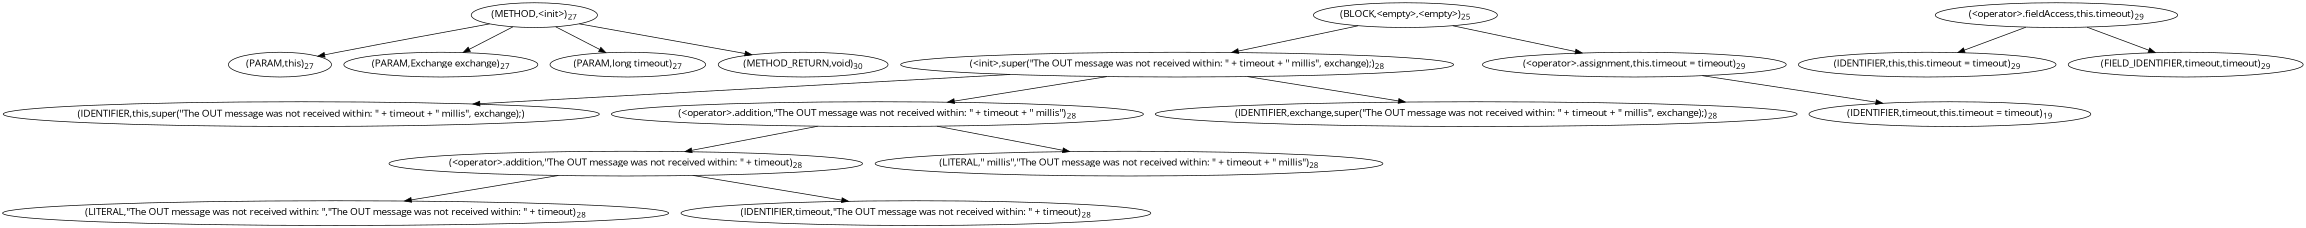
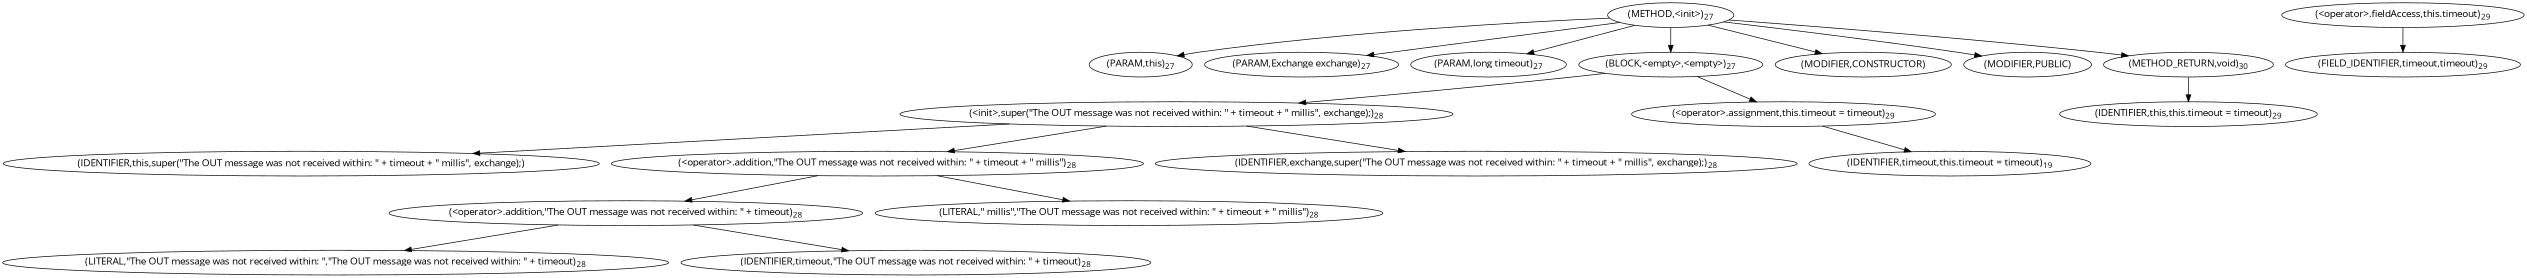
(1466, 14) -> (1731, 64)
none -> (1671, 37)
(1995, 39) -> (2188, 86)
none -> (1863, 65)
none -> (2028, 65)
